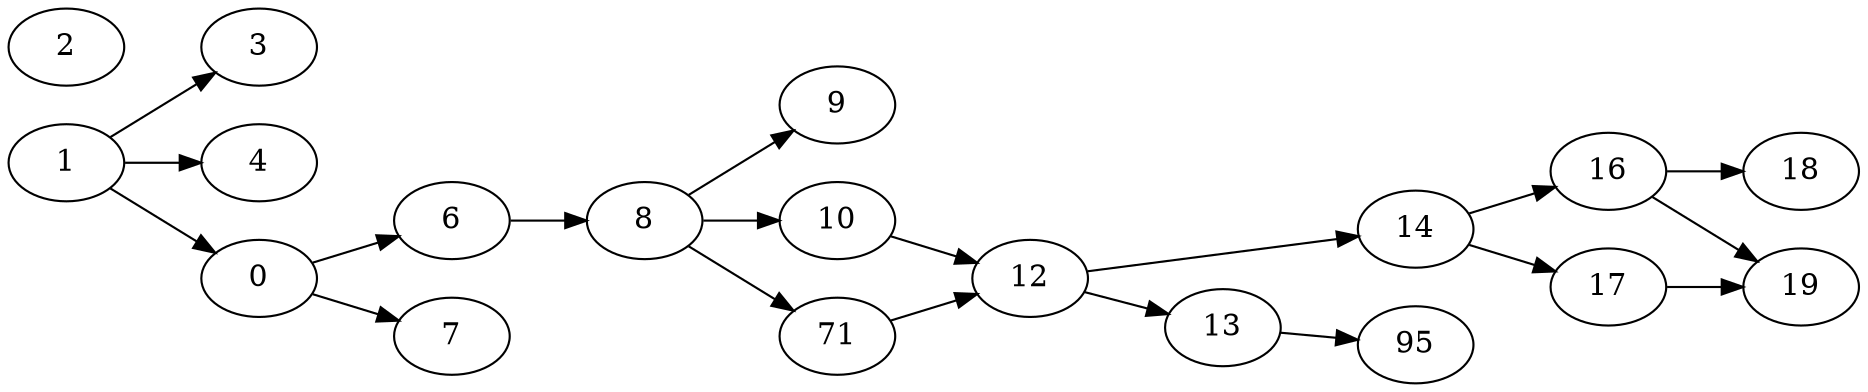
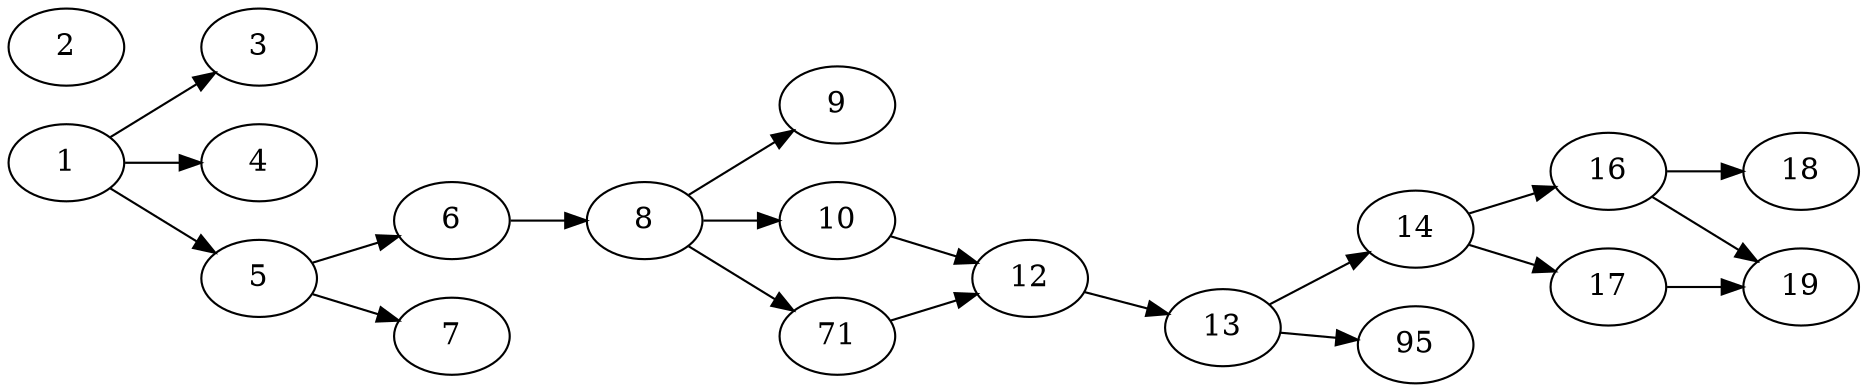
(1212, 255) -> (1310, 283)
(259, 278) -> (259, 278)
